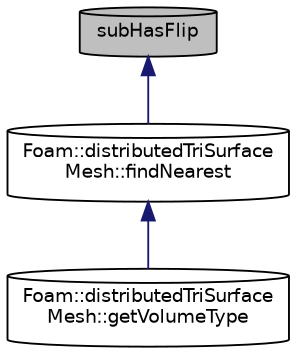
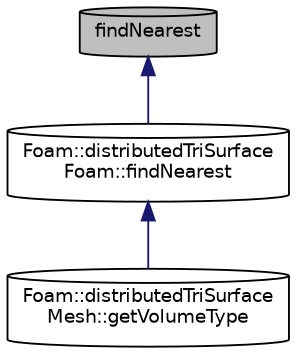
(148, 32) -> (148, 32)
(148, 163) -> (148, 163)
